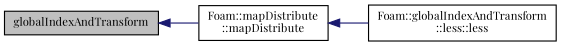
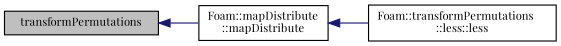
(81, 23) -> (81, 23)
(462, 23) -> (462, 23)
